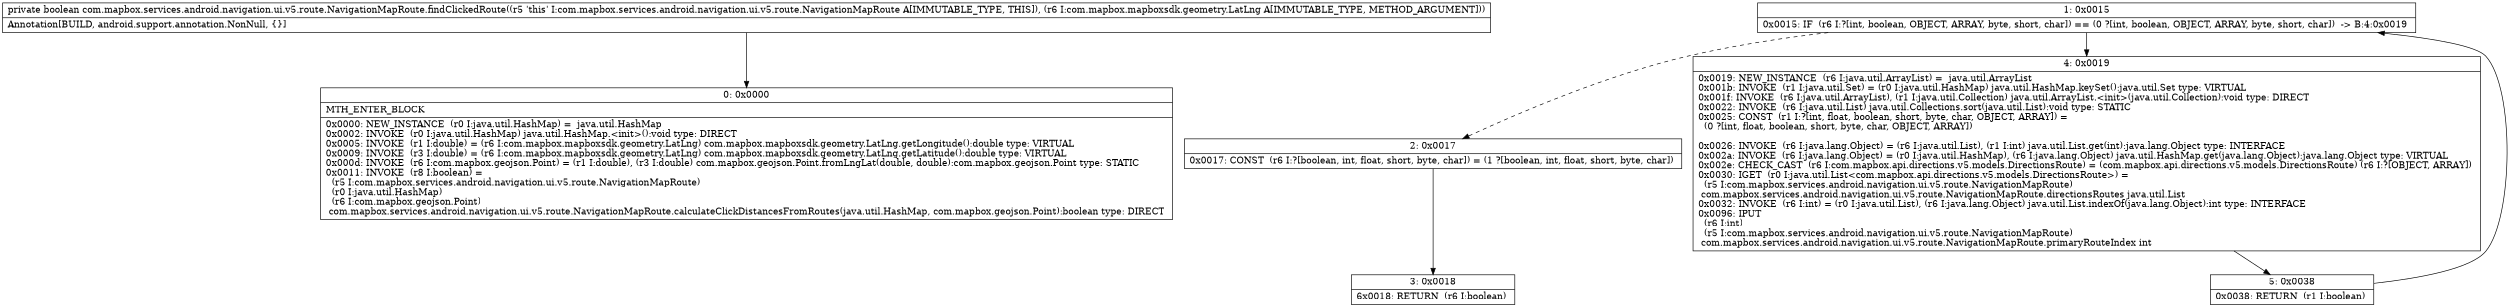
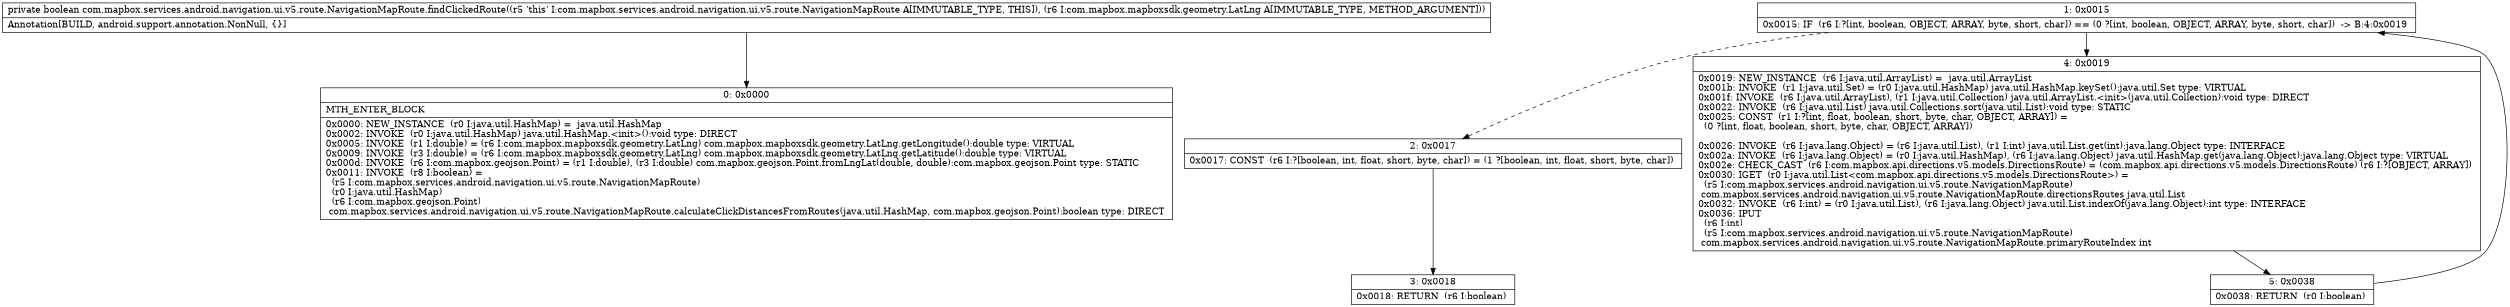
(1733, 214) -> (1733, 214)
(1433, 297) -> (1433, 297)
(2292, 297) -> (2292, 297)
